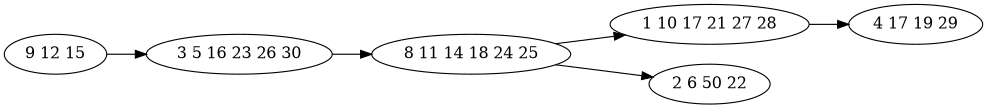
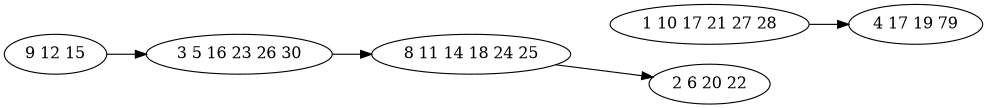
(916, 24) -> (916, 24)
(585, 40) -> none
(710, 84) -> (710, 84)
